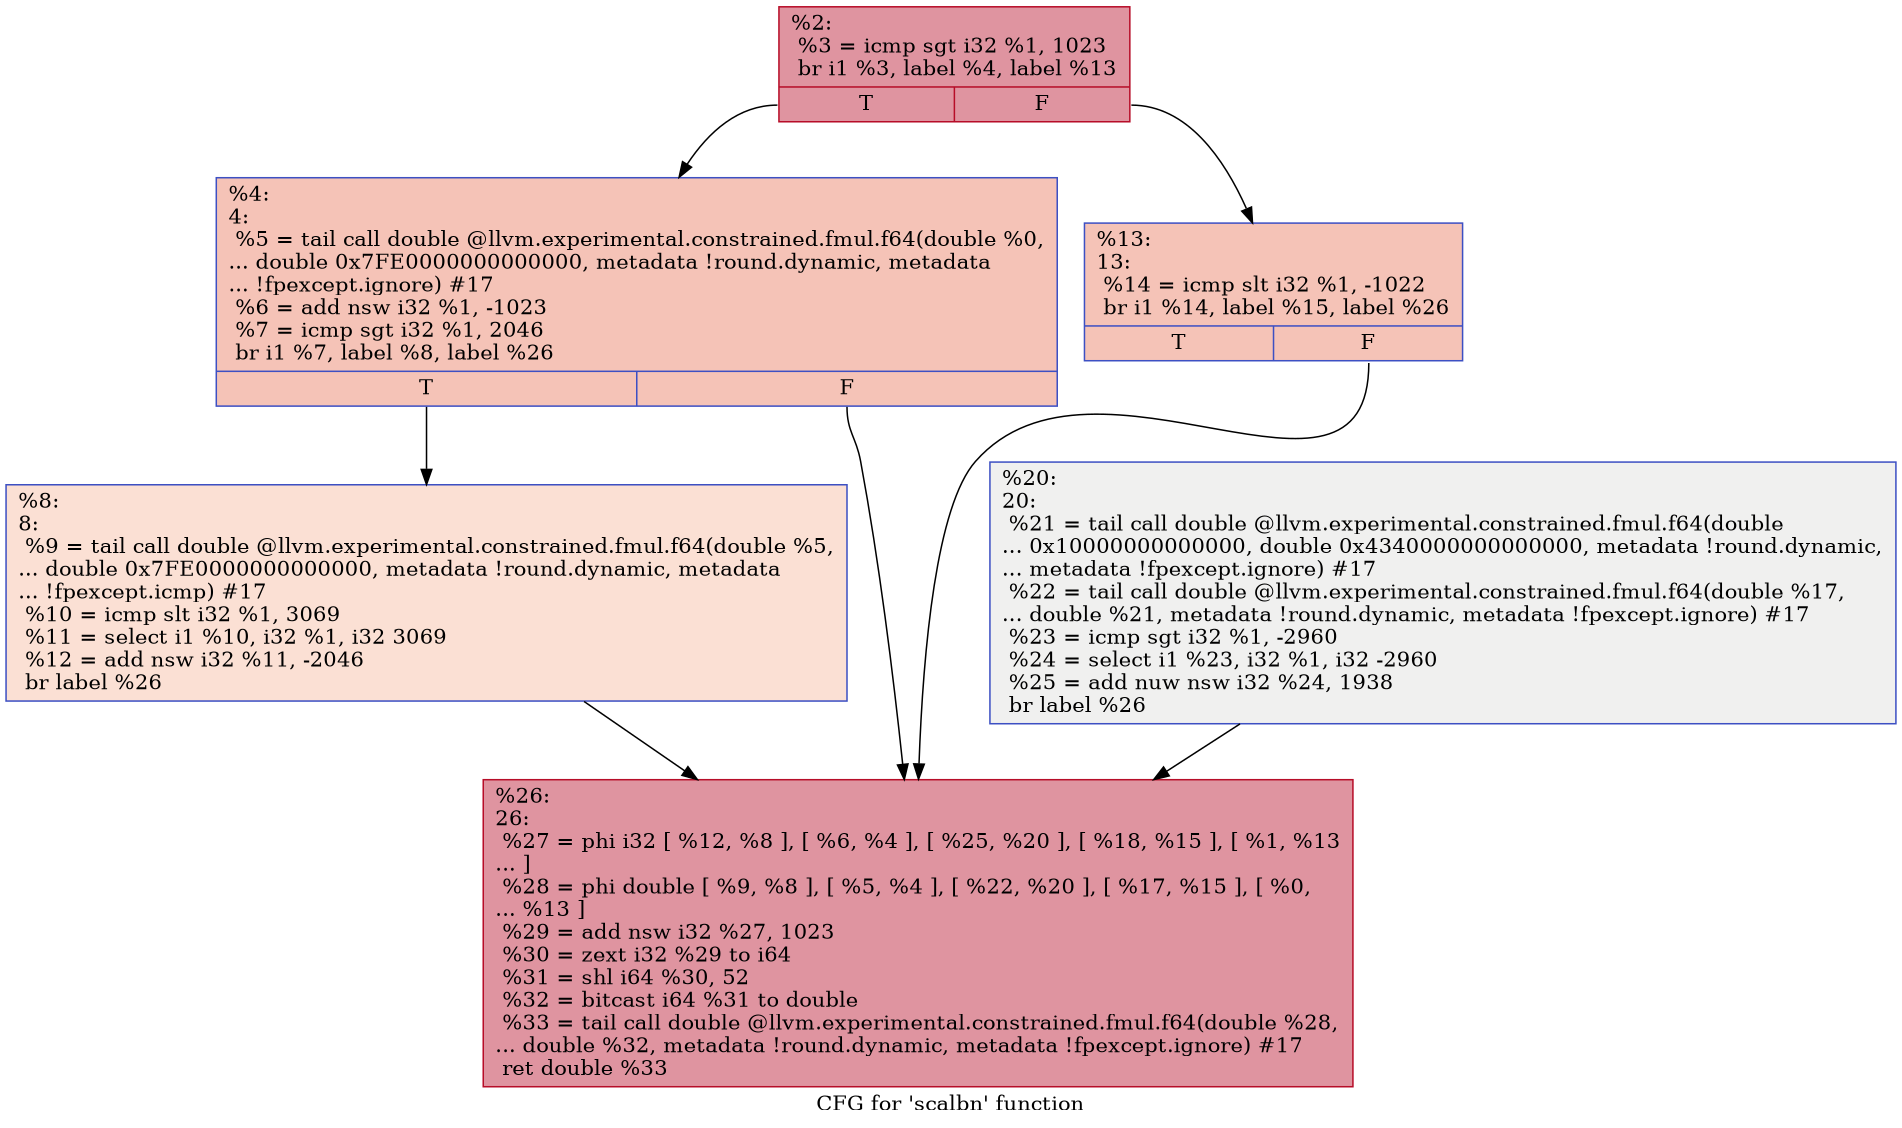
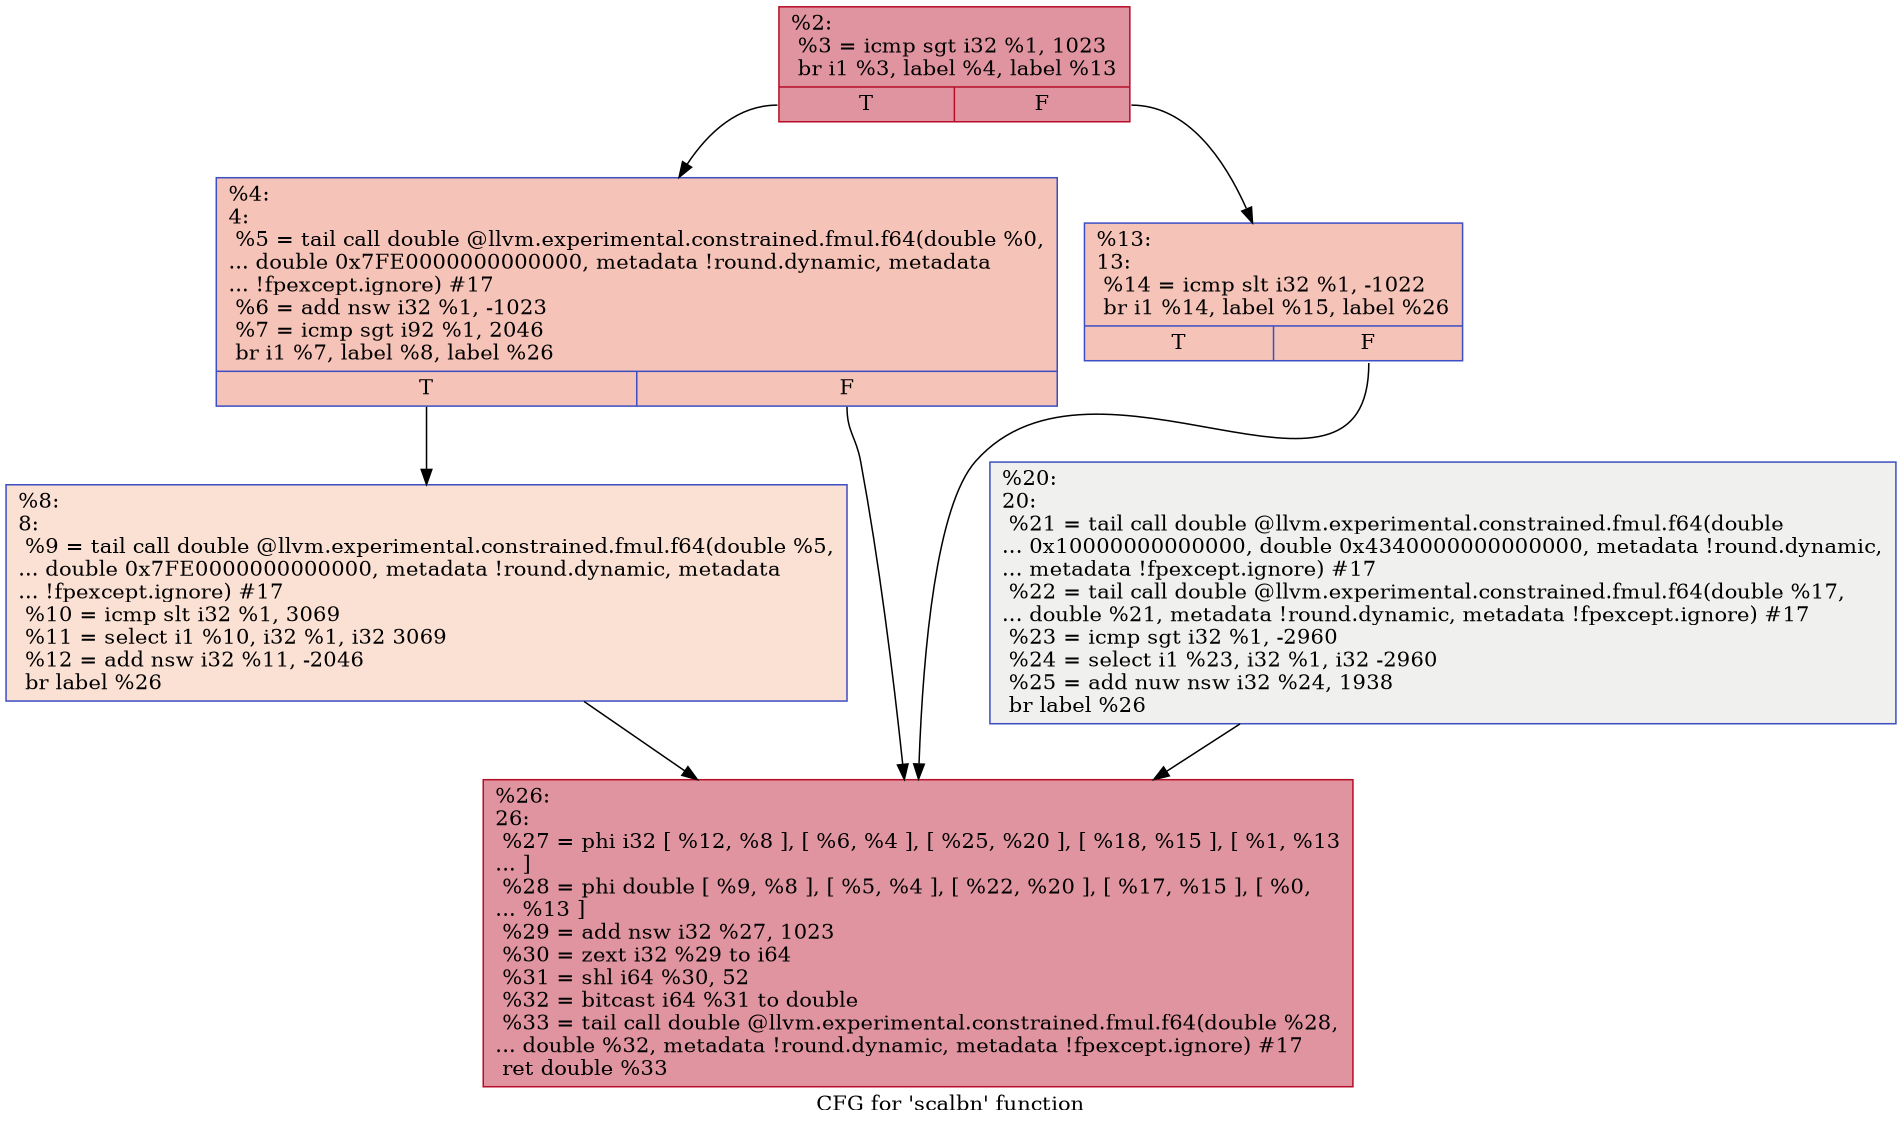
(386, 330) -> (386, 330)
(143, 592) -> (151, 592)
